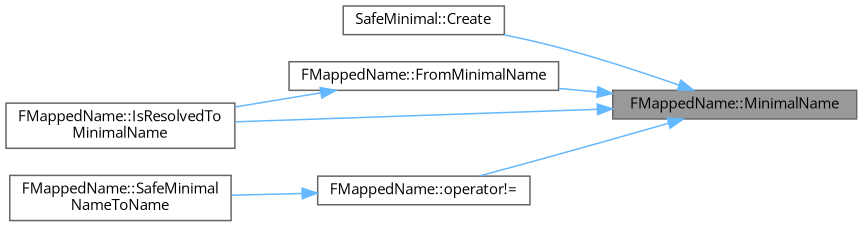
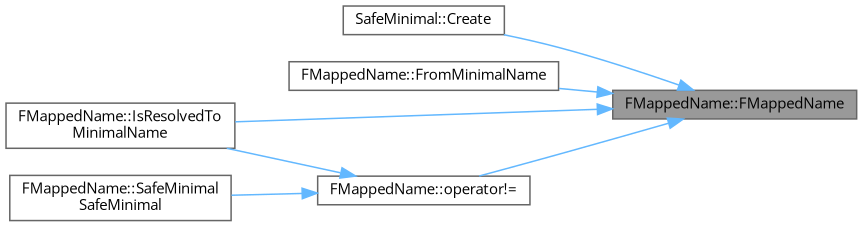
(278, 100) -> (284, 161)
(735, 105) -> (735, 105)
(120, 198) -> (120, 198)
